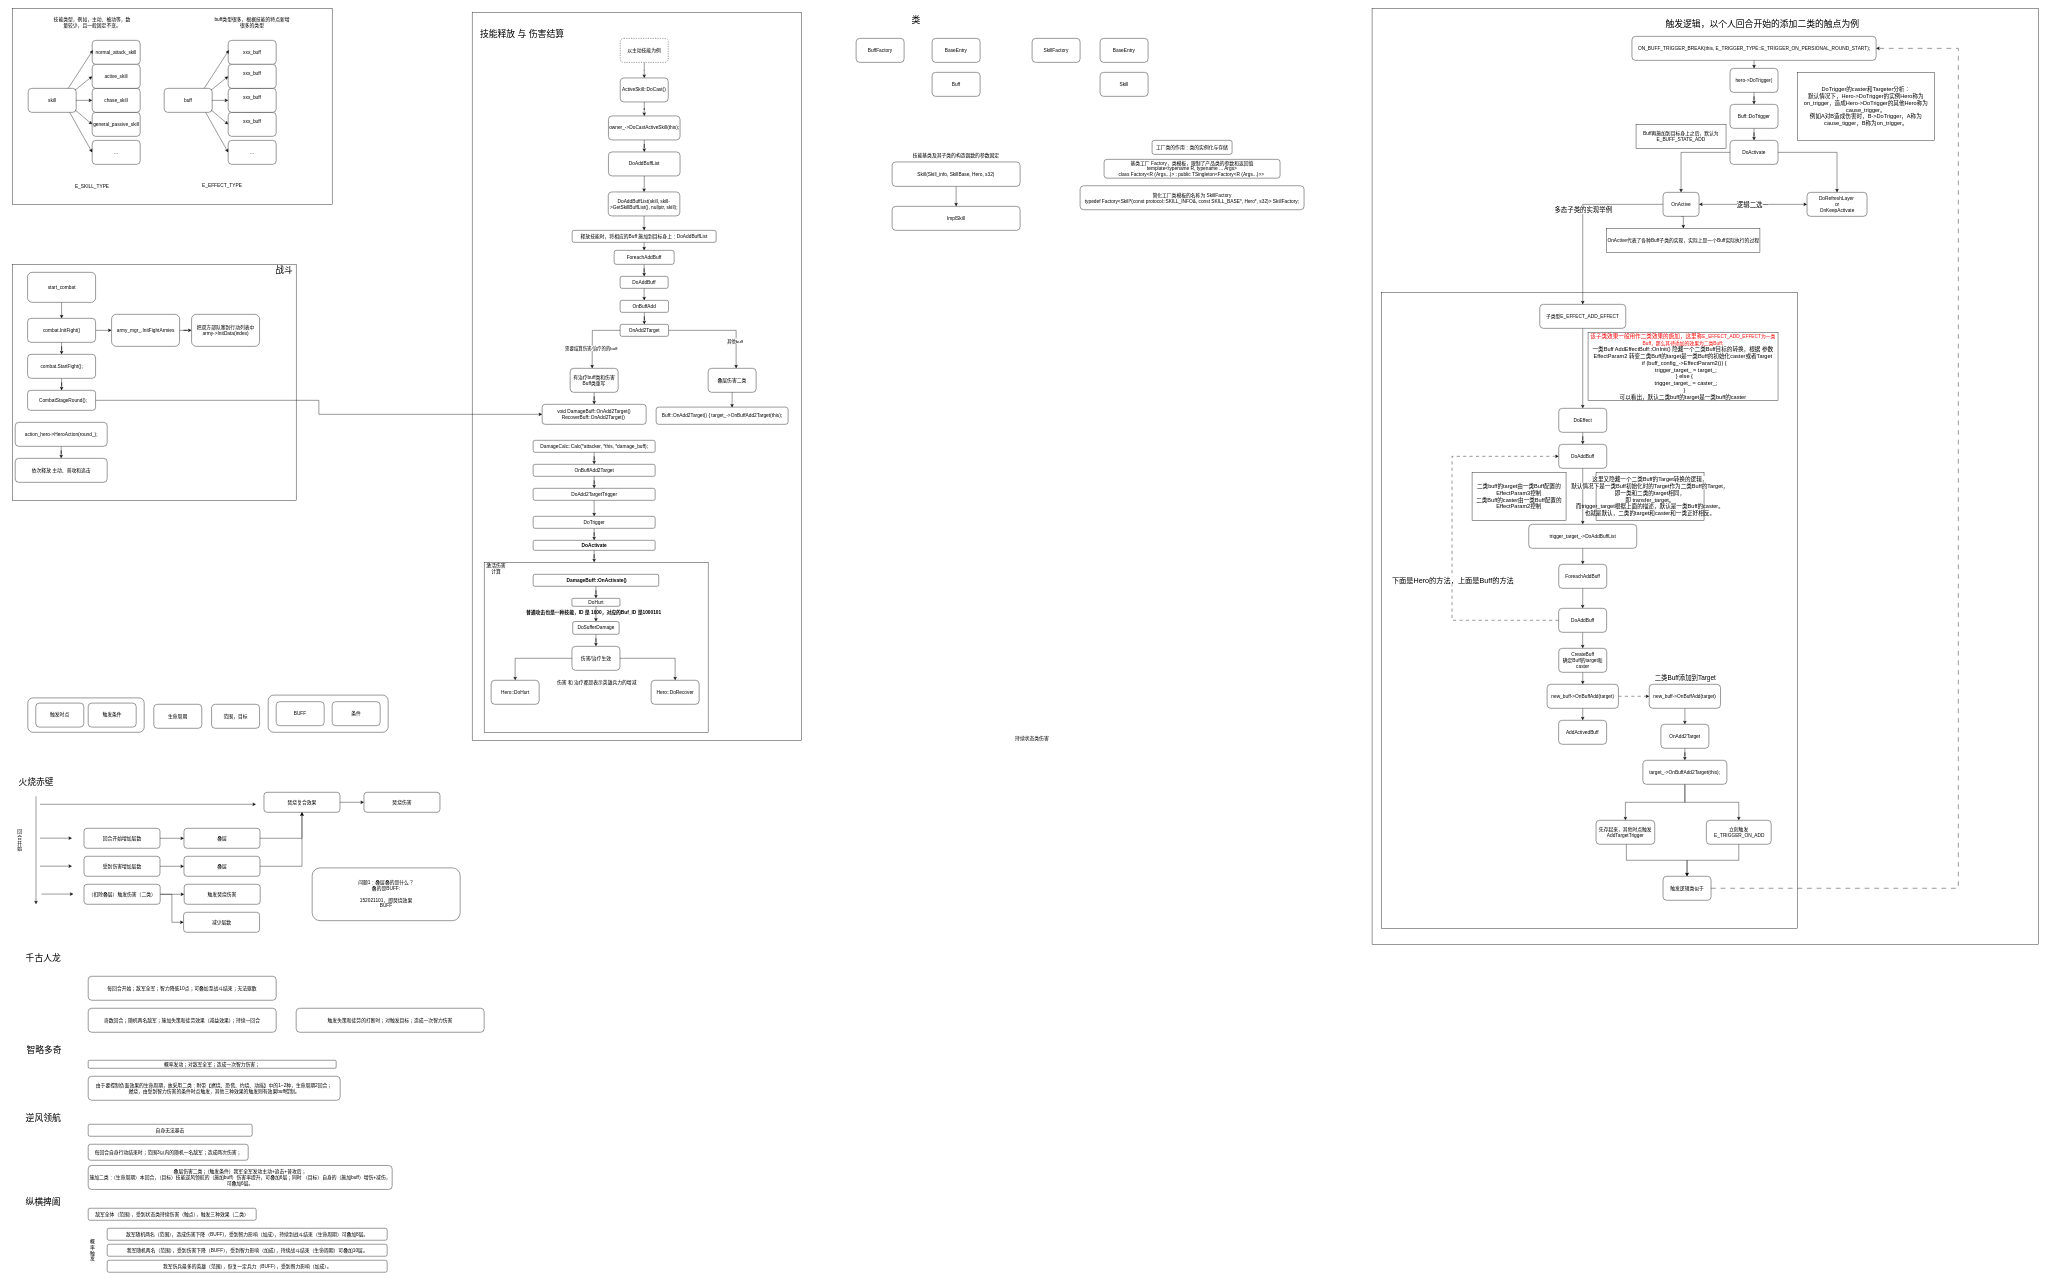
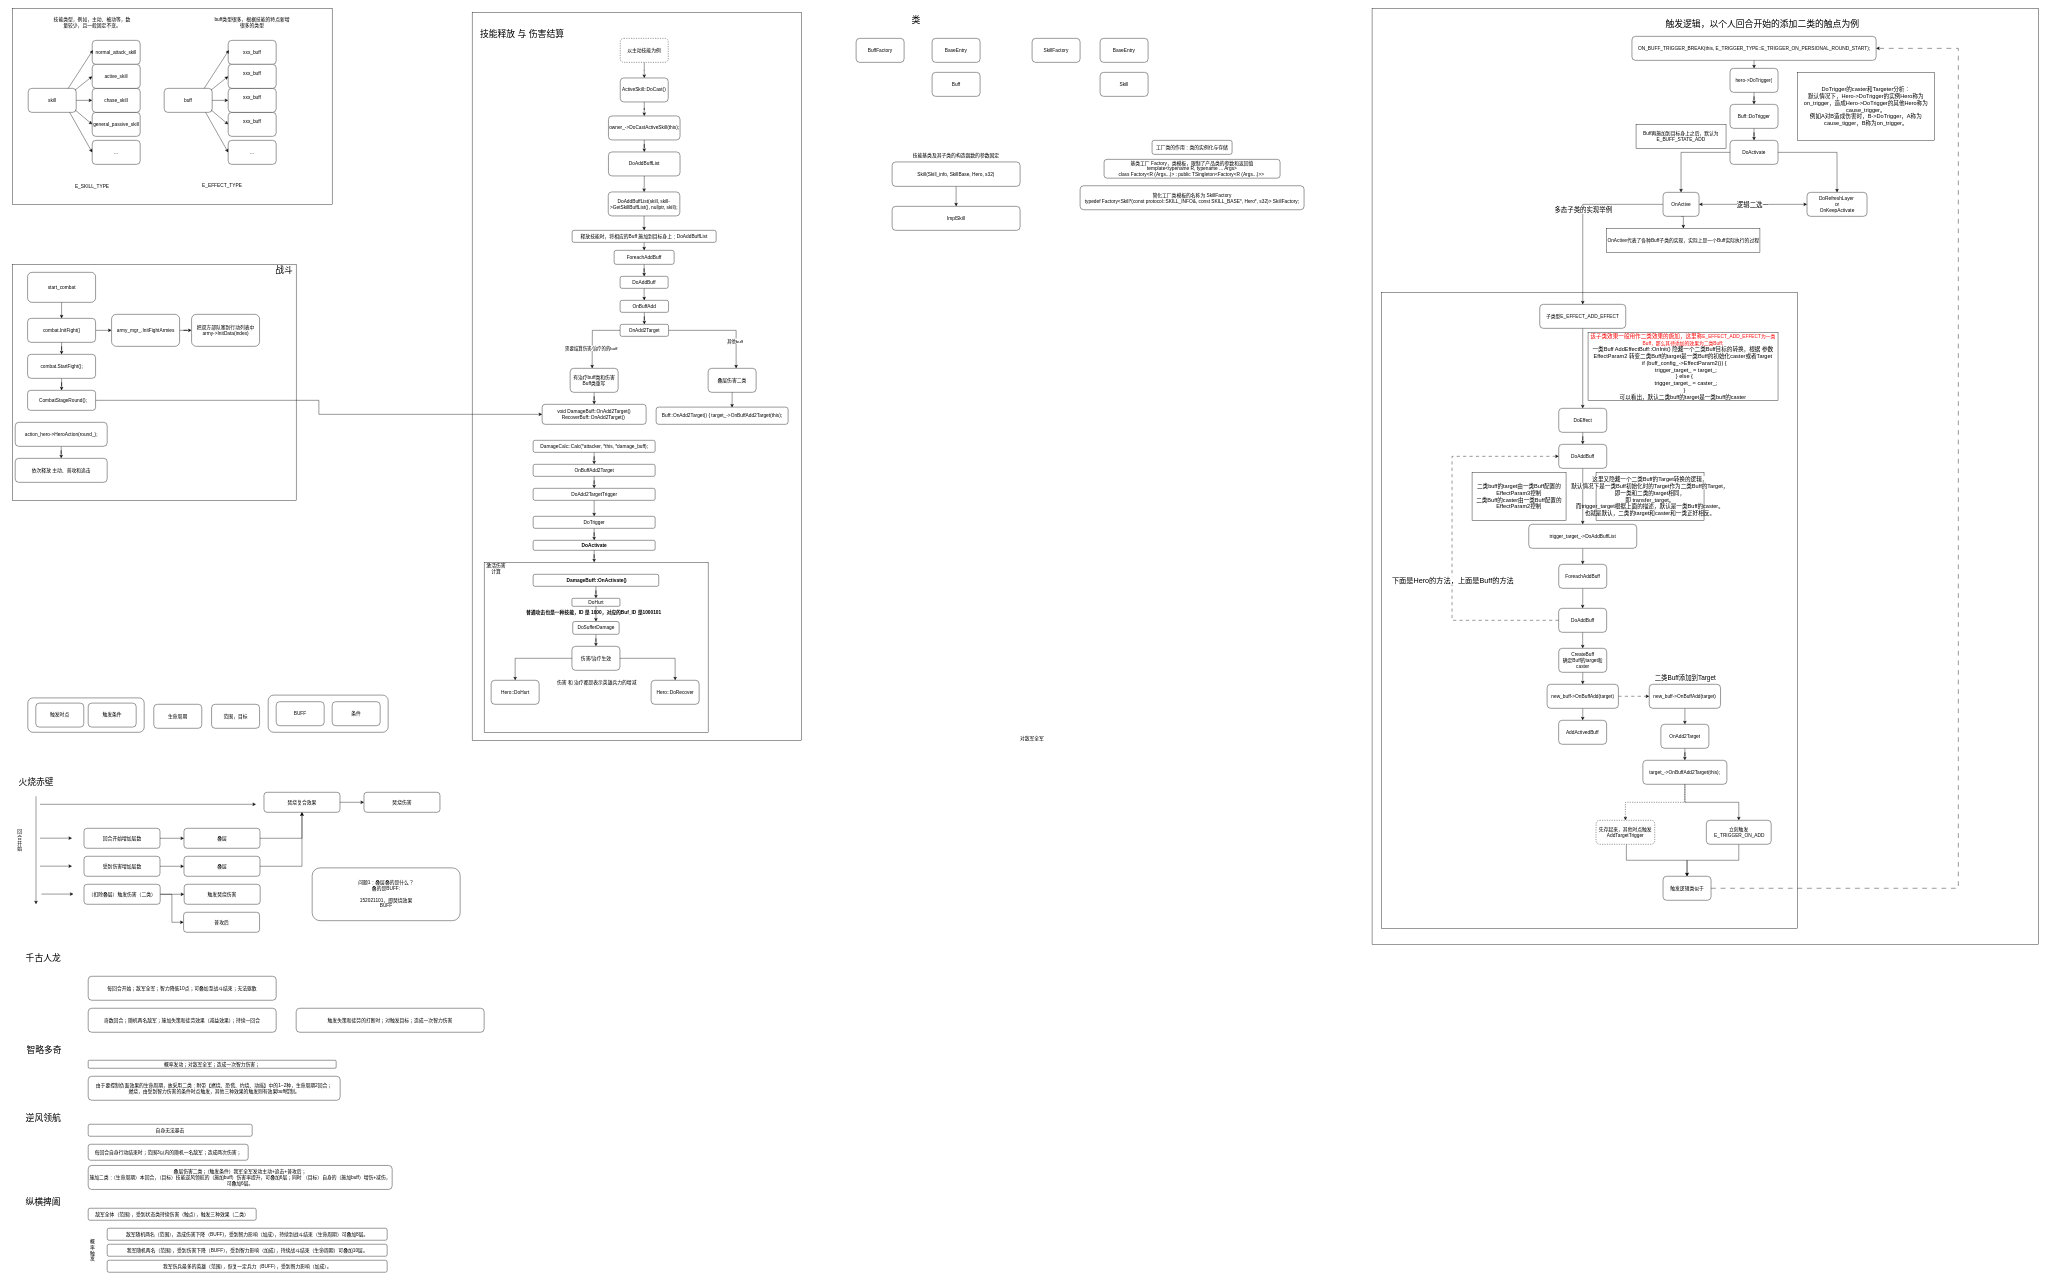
(1032, 738) -> (1032, 738)
(1647, 802) -> (1647, 802)
(1626, 832) -> (1626, 832)
(222, 922) -> (222, 922)
